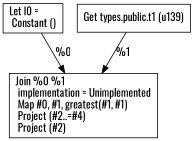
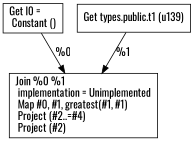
(33, 18) -> (33, 18)
